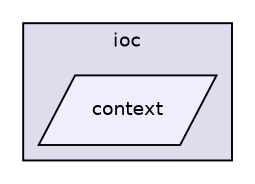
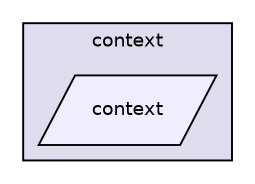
(128, 42) -> (128, 42)
